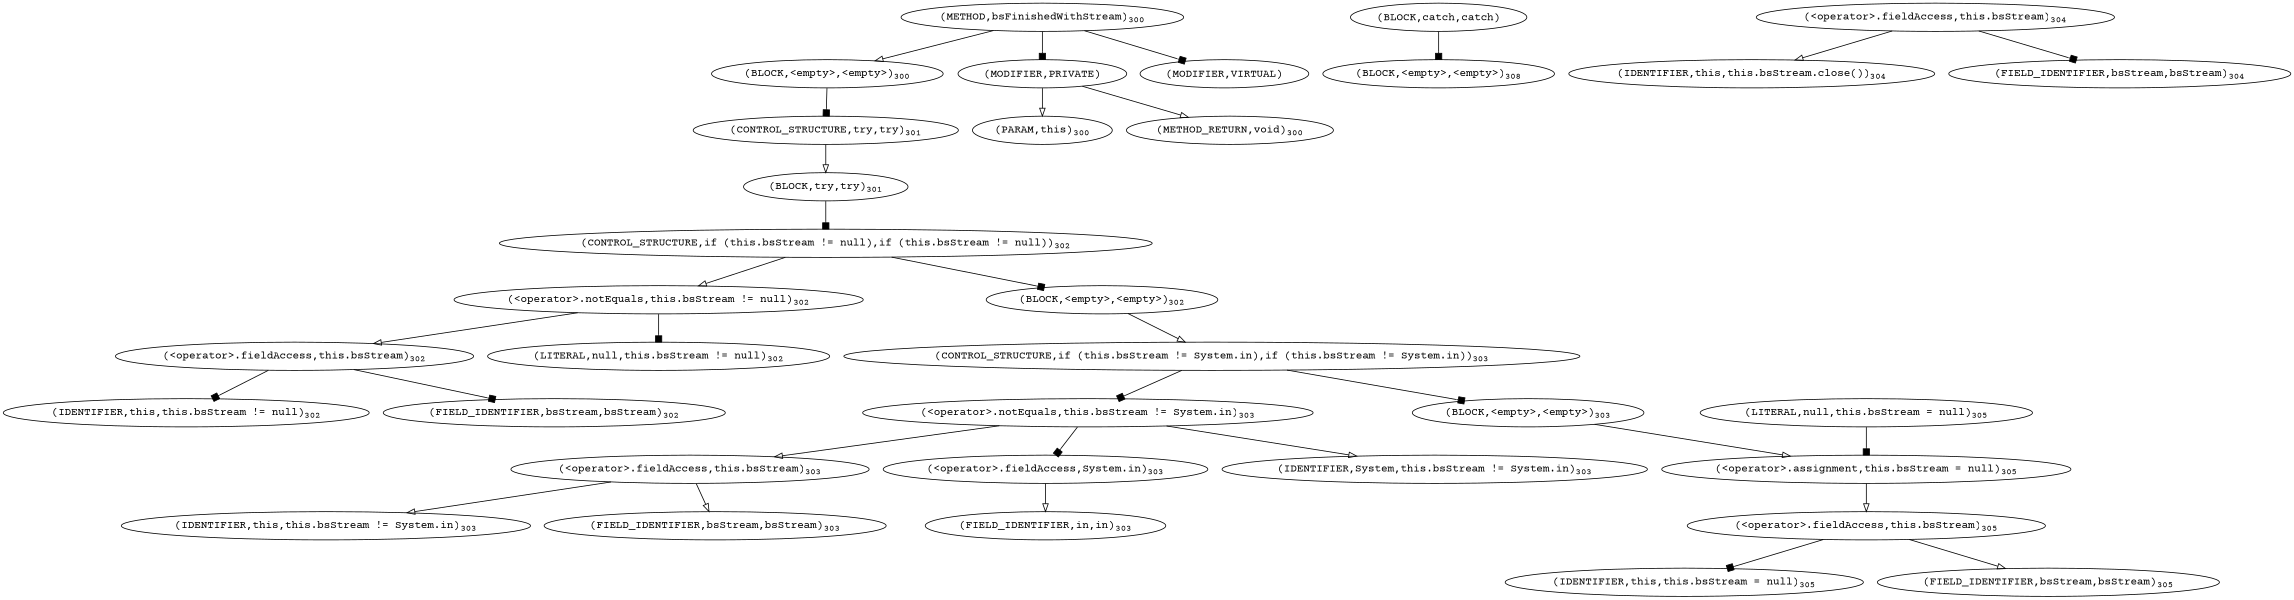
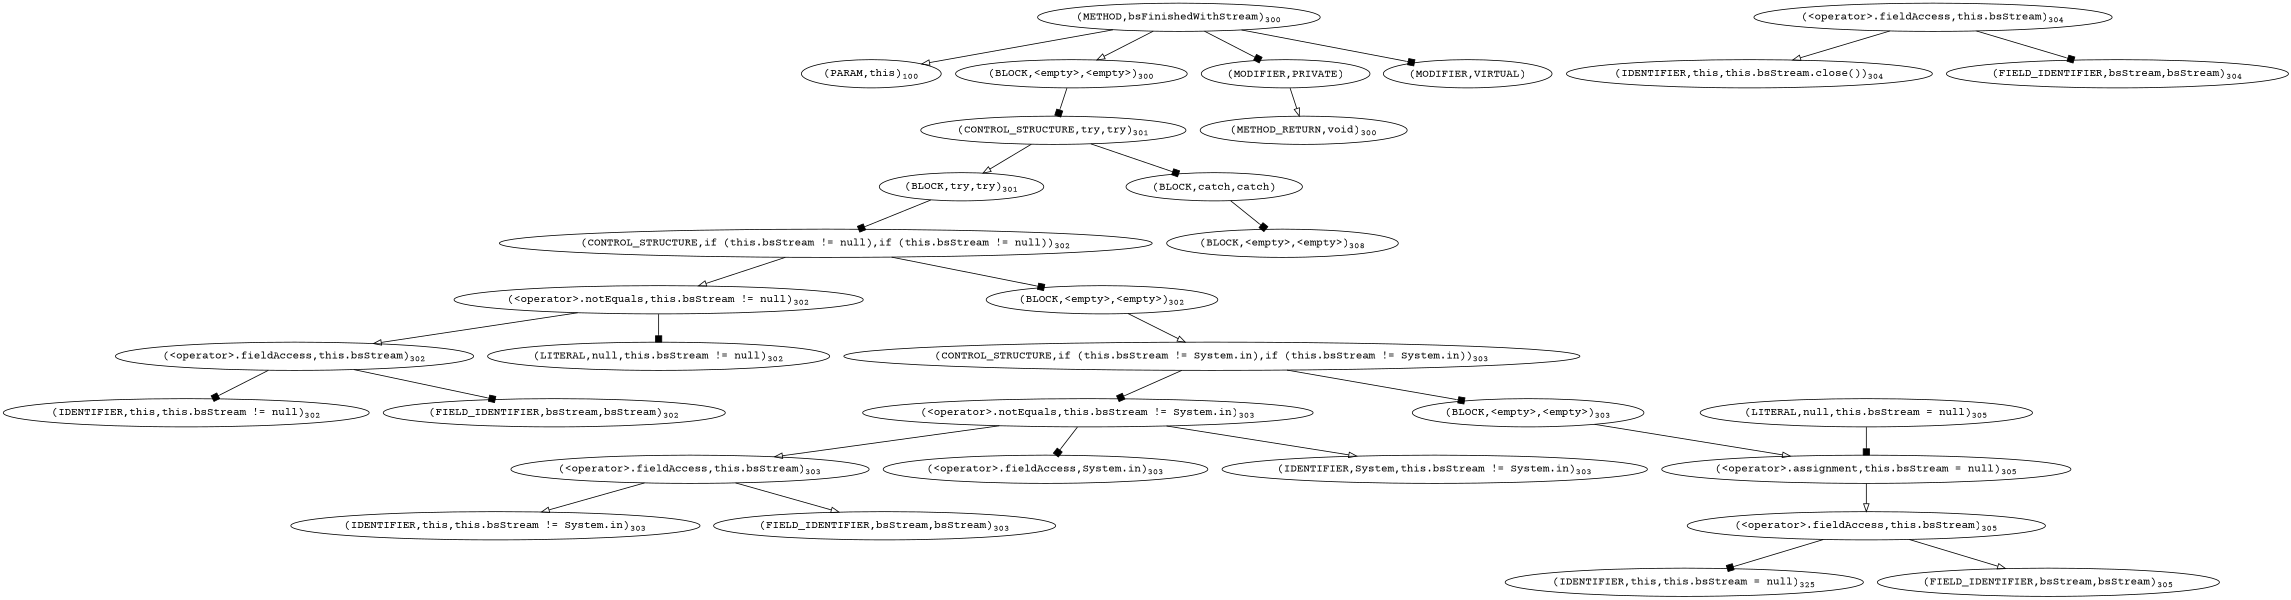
(1042, 98) -> (1021, 46)
(1082, 129) -> (911, 73)
none -> (1131, 158)
(1045, 526) -> none
(1807, 581) -> (1807, 581)
